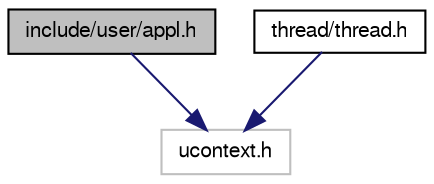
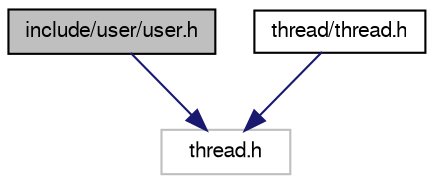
(112, 32) -> (112, 32)
(226, 152) -> (226, 152)
